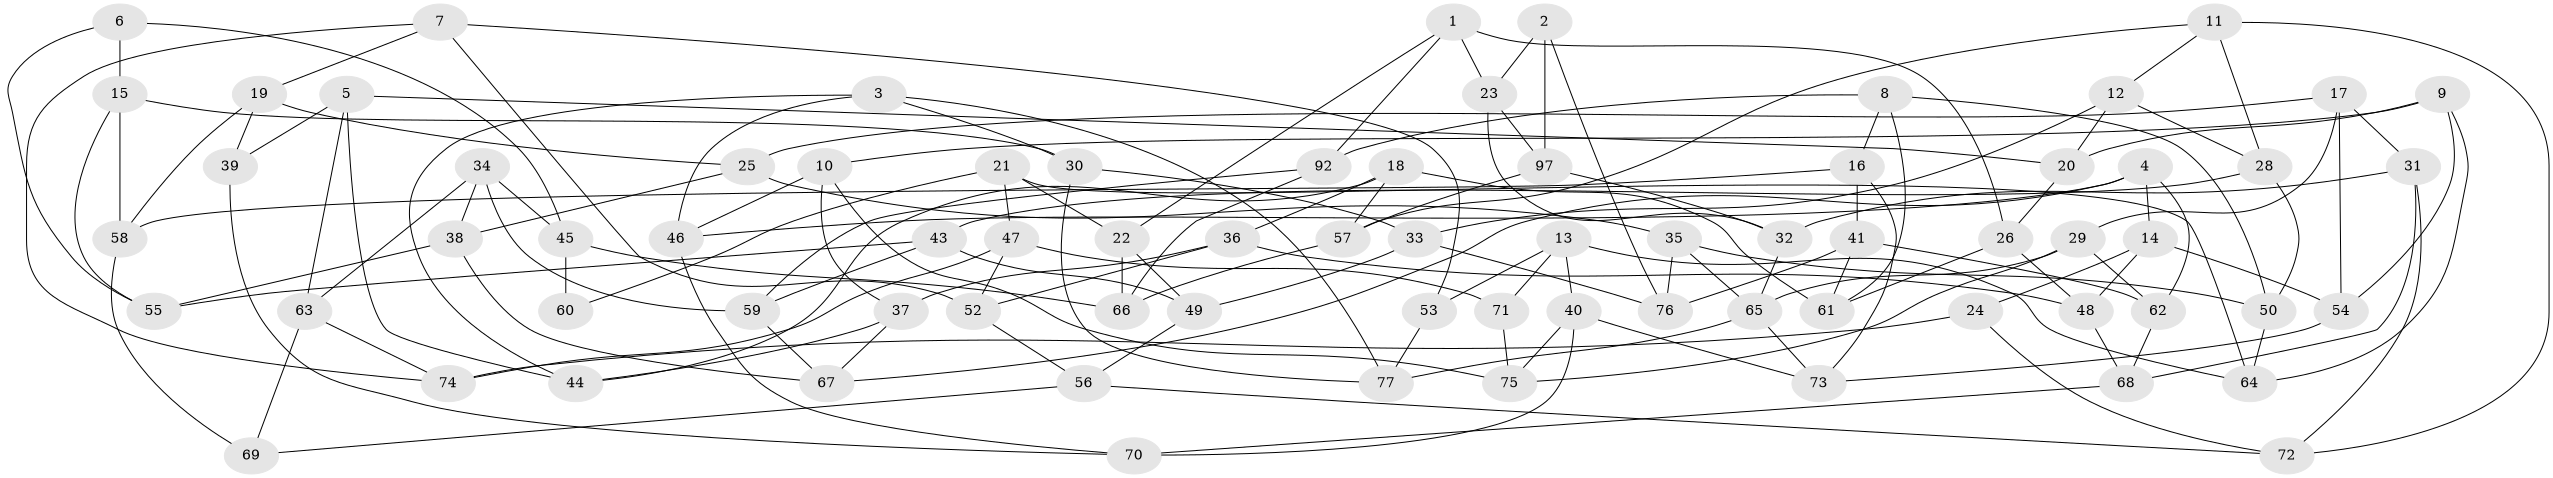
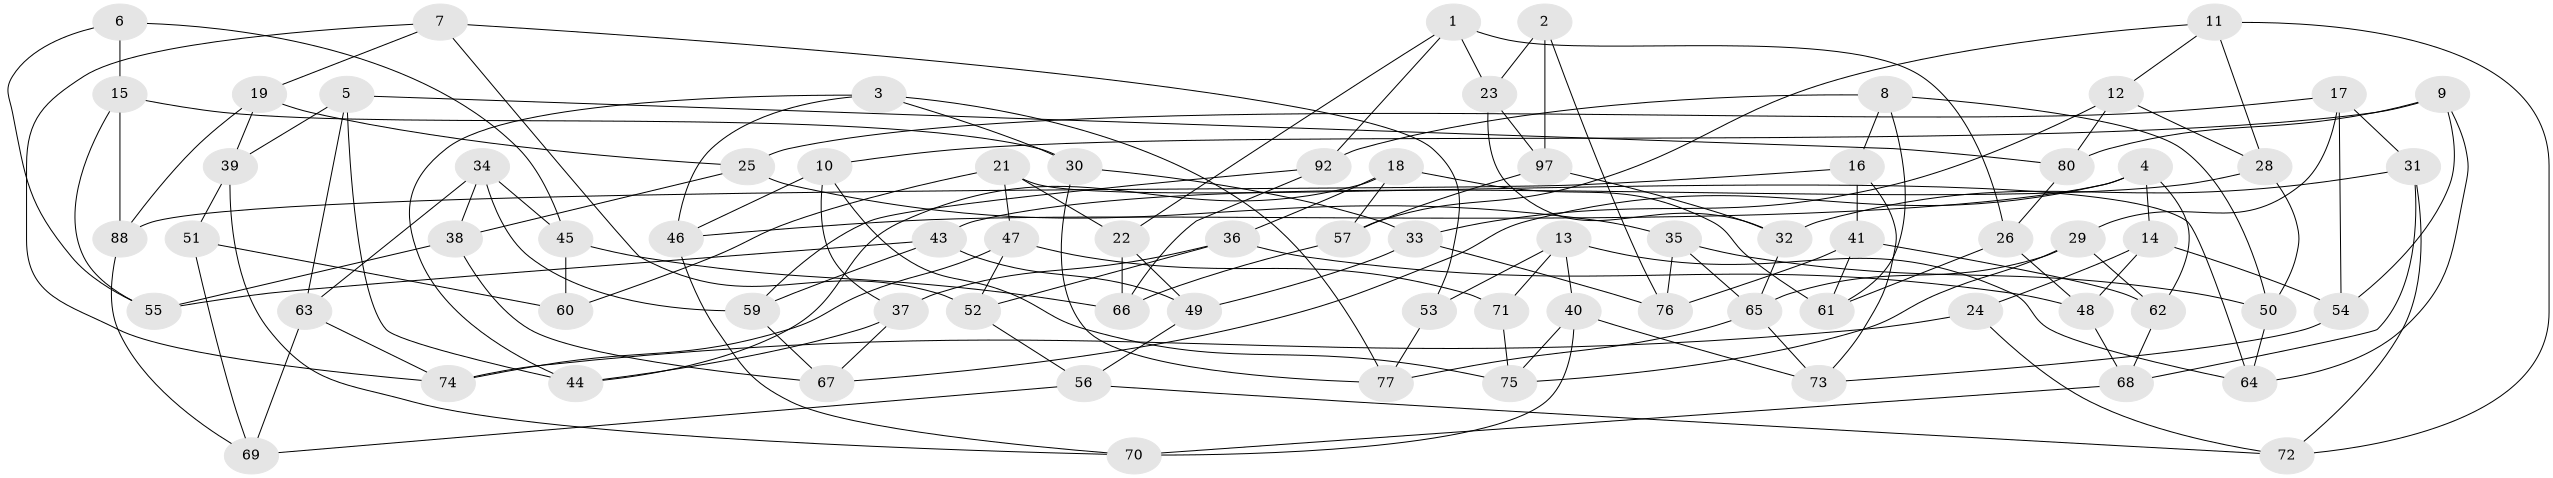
(2067, 167) -> (2067, 167)
(120, 239) -> (120, 239)
none -> (192, 239)
